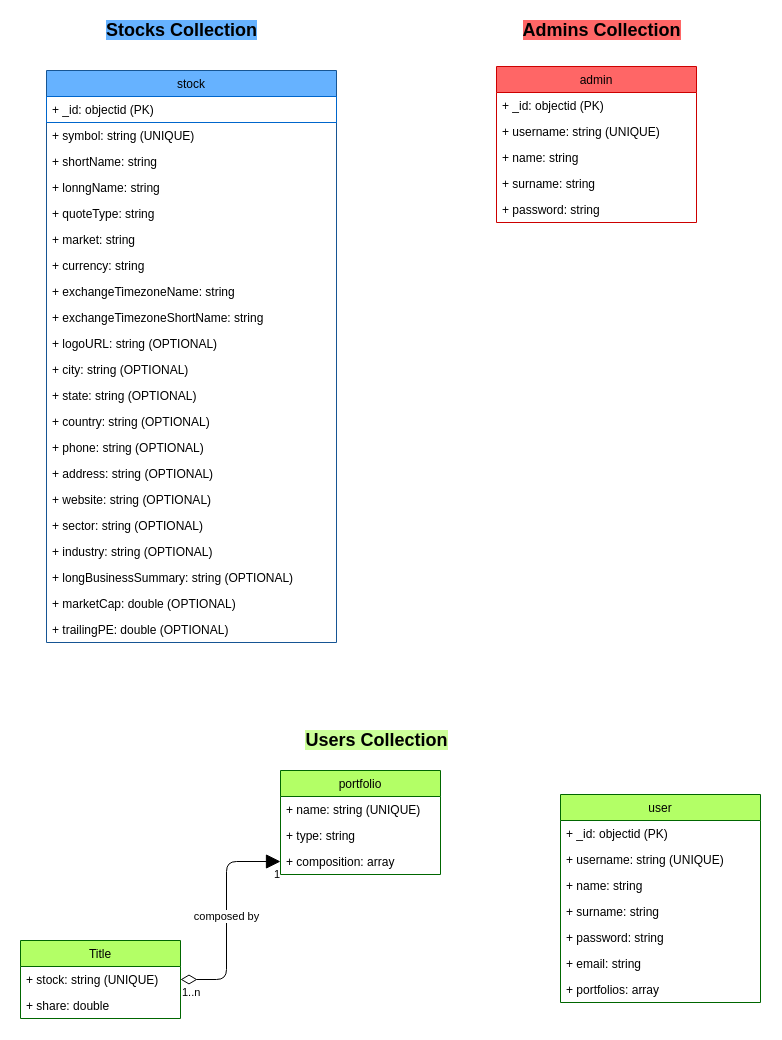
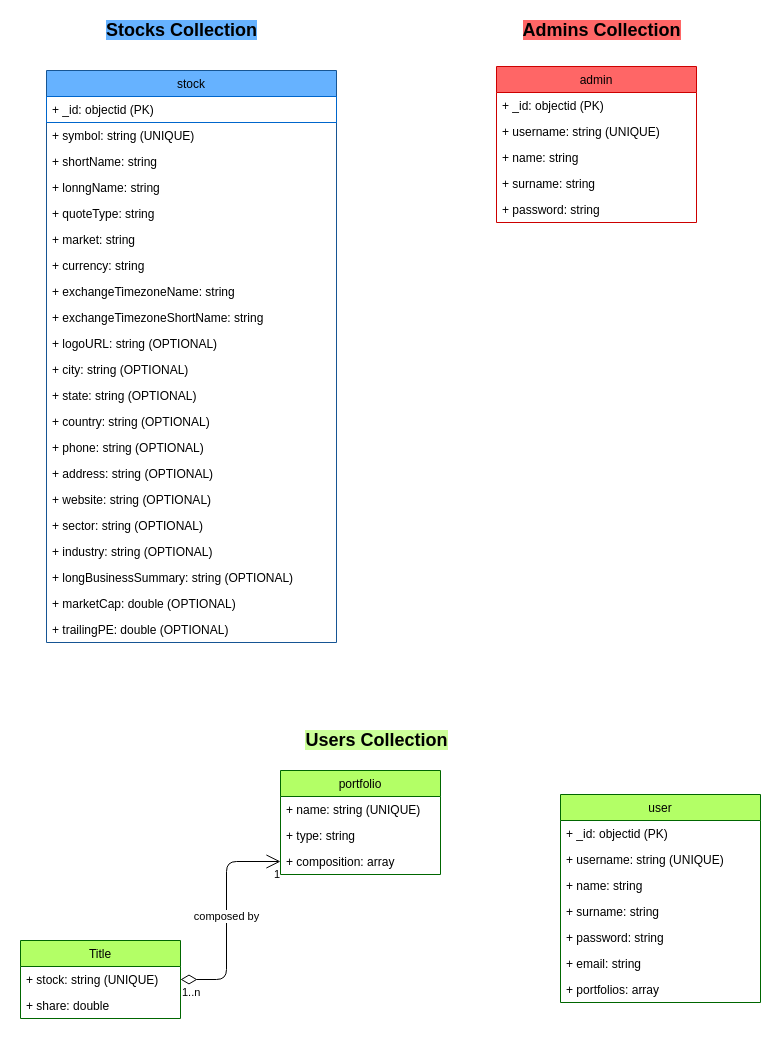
(265, 862) -> (270, 862)
